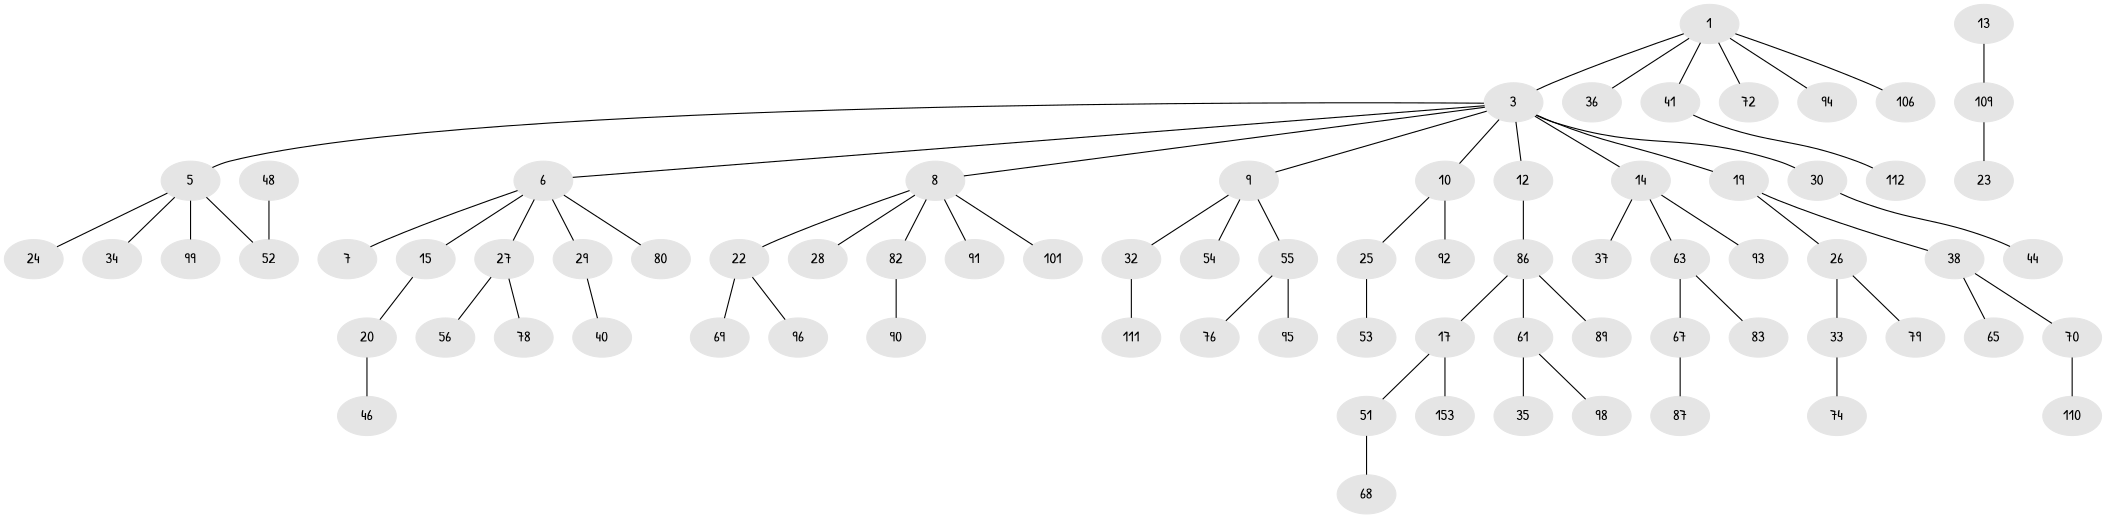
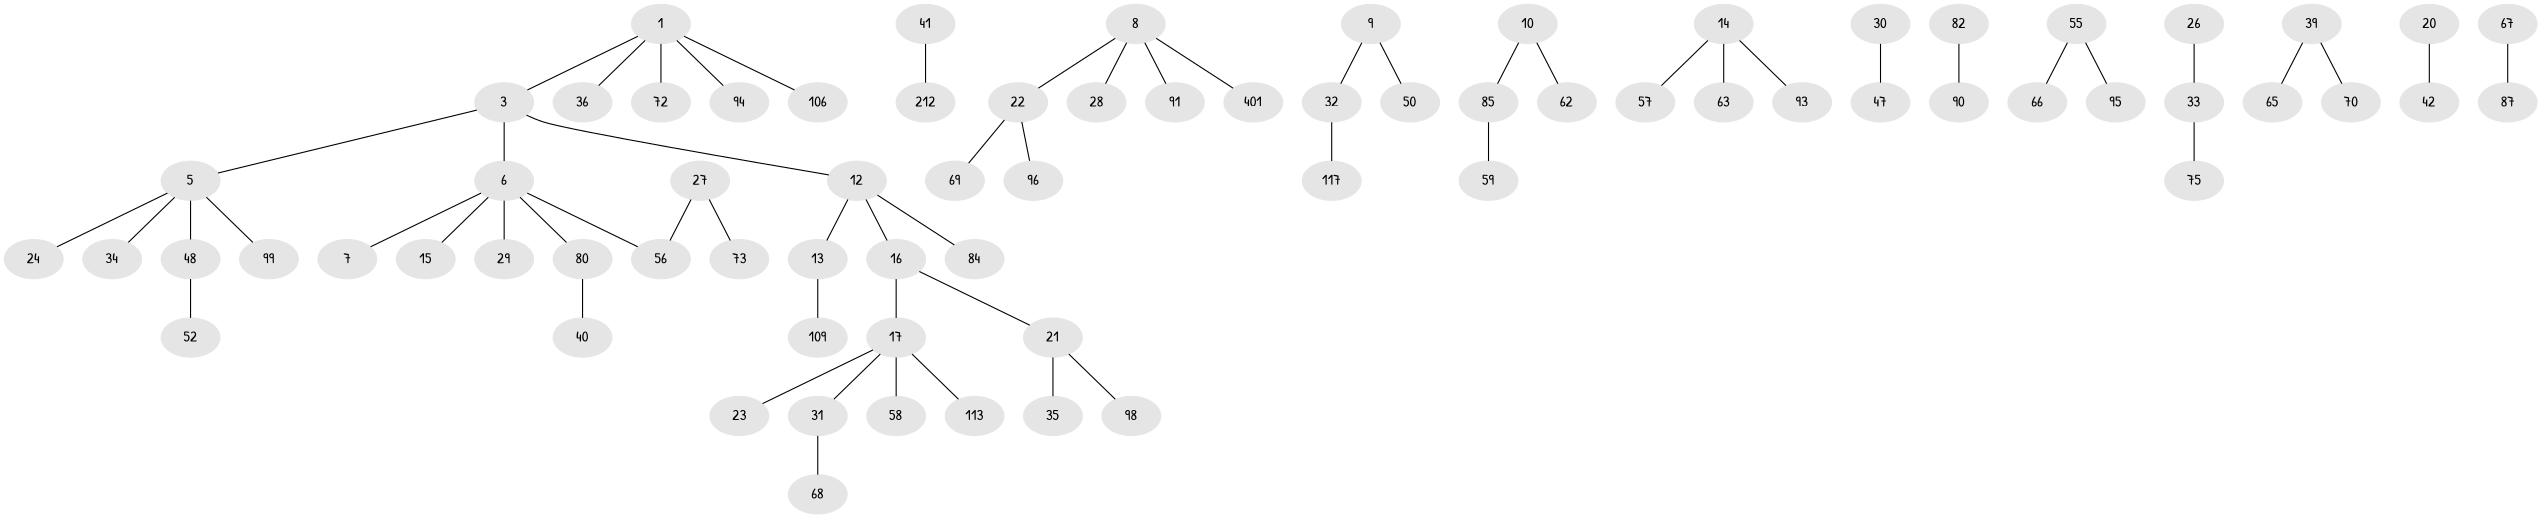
(1690, 63) -> none
(1224, 142) -> none
(1381, 142) -> none
(1479, 142) -> none
(1577, 142) -> none
(1665, 142) -> none
(1984, 142) -> (818, 377)
(1739, 181) -> none
(1896, 181) -> (926, 102)
(230, 220) -> (191, 220)
(524, 220) -> (583, 220)
none -> (837, 220)
(916, 220) -> none
(1269, 220) -> none
none -> (975, 259)
(1053, 259) -> (1253, 102)
(1210, 259) -> (1410, 102)
(1367, 259) -> (1489, 102)
(1445, 259) -> (1567, 102)
(1523, 259) -> (896, 259)
(1602, 259) -> (1645, 102)
(1955, 259) -> (2312, 24)
(2033, 259) -> (1881, 102)
(396, 298) -> none
(592, 298) -> (583, 298)
(1680, 298) -> none
(524, 338) -> (739, 259)
(1131, 338) -> (1332, 181)
(1210, 338) -> (2037, 102)
(1367, 338) -> (1489, 181)
(1523, 338) -> (1053, 338)
(1602, 338) -> none
(1759, 338) -> none
(1915, 338) -> none
(367, 416) -> (2429, 102)
none -> (896, 416)
(1367, 416) -> (818, 416)
(1445, 416) -> (975, 416)
(1837, 416) -> (2194, 181)
(2072, 416) -> none
